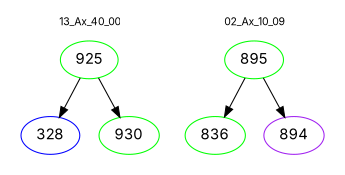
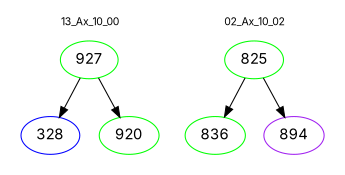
(90, 23) -> (90, 23)
(255, 23) -> (255, 23)
(89, 60) -> (89, 60)
(254, 60) -> (254, 60)
(129, 135) -> (129, 135)
